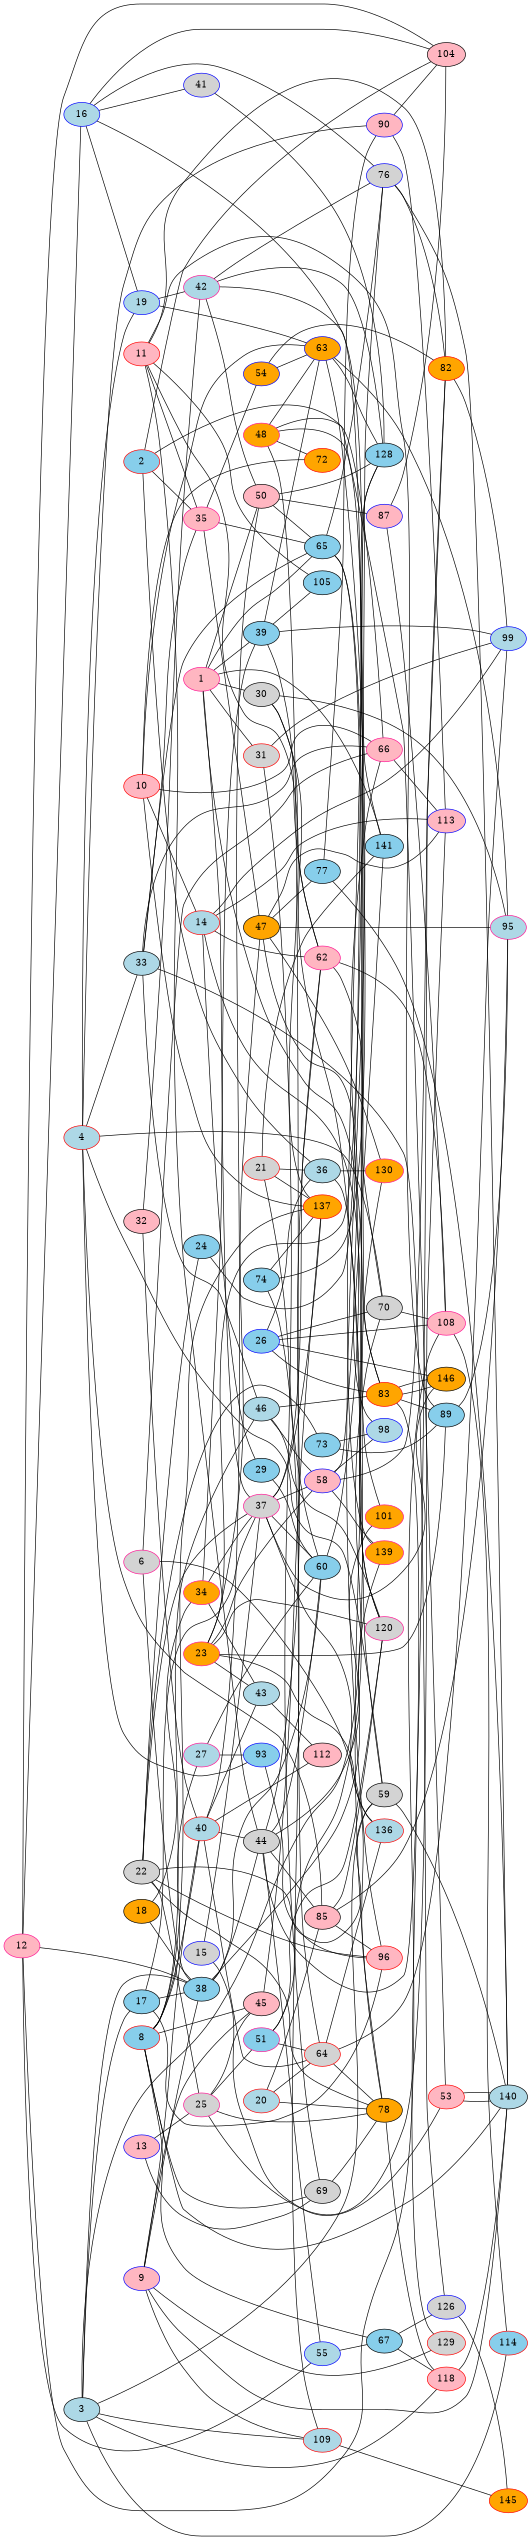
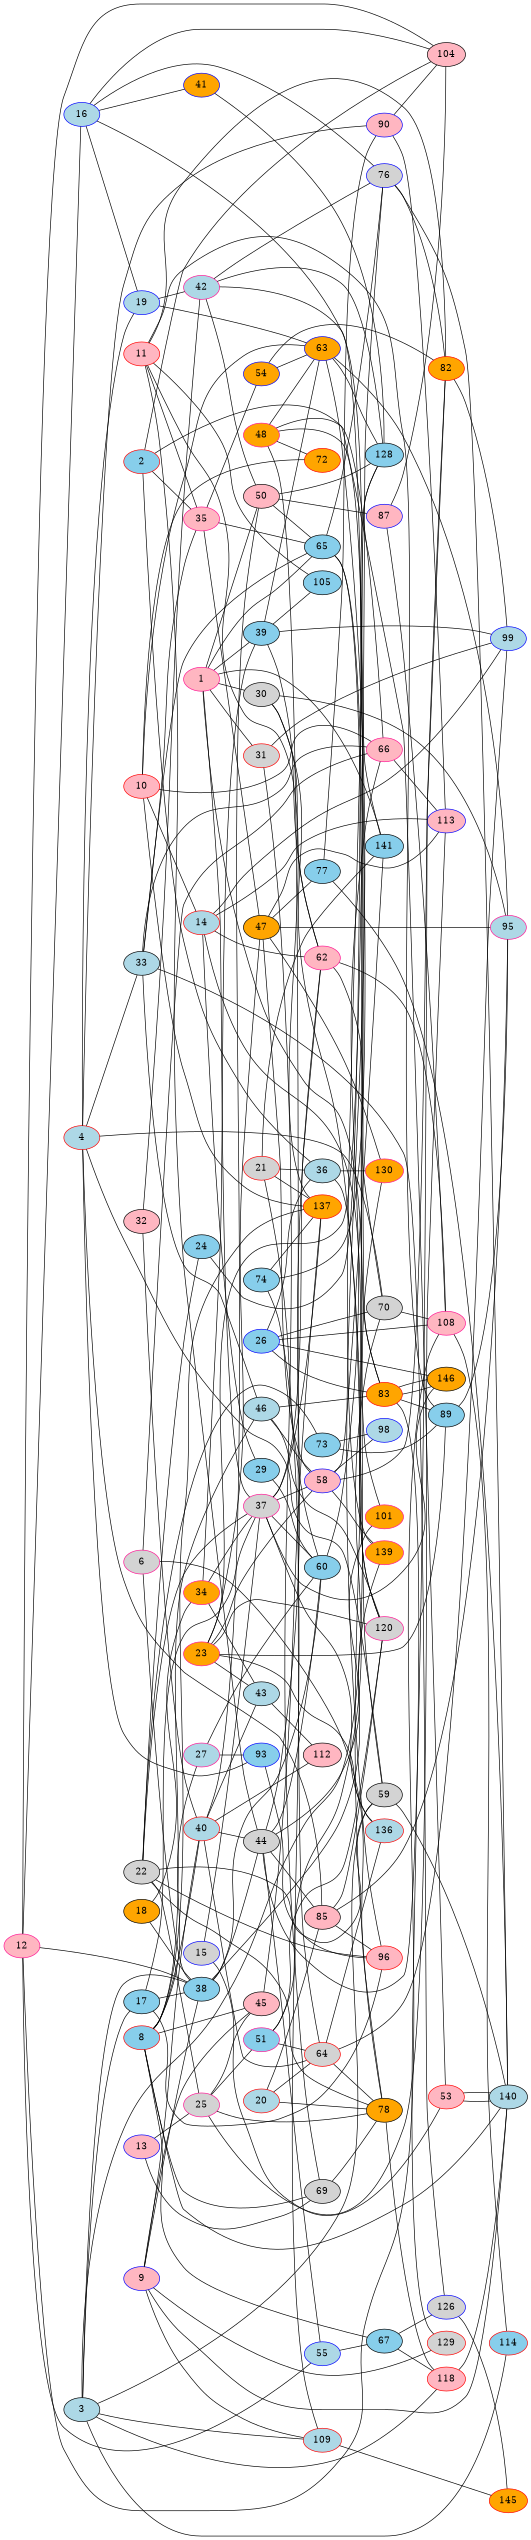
(202, 85) -> (202, 85)
(345, 1090) -> (281, 1208)
